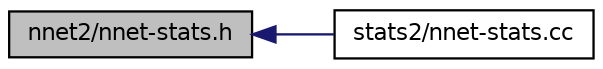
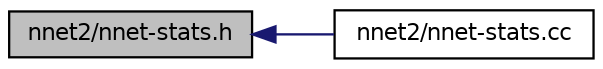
(464, 34) -> (464, 34)
